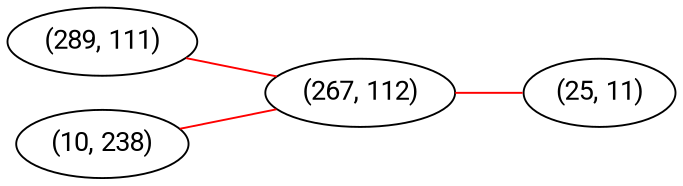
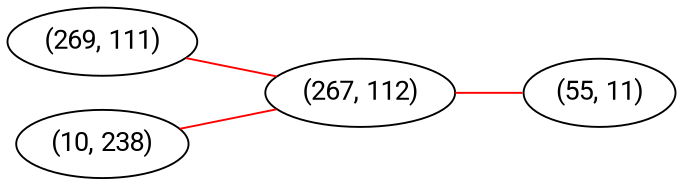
(102, 42) -> (102, 42)
(600, 93) -> (600, 93)
